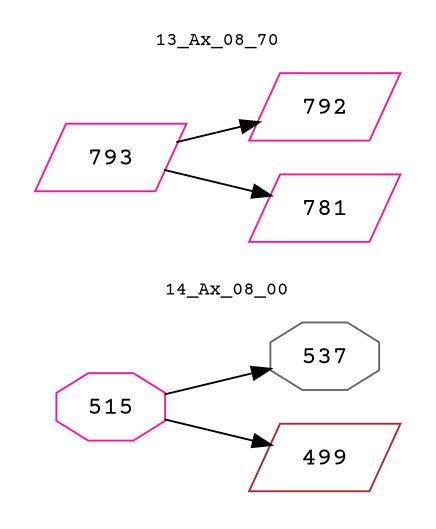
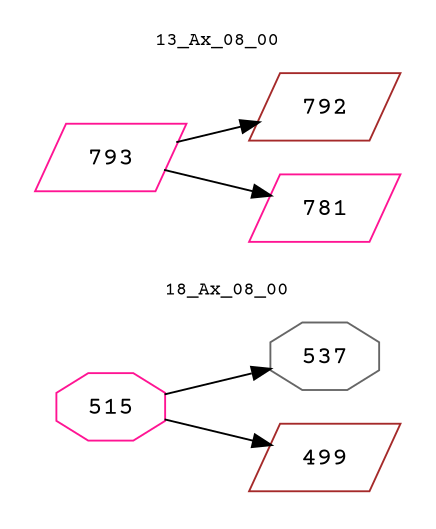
(218, 40) -> (218, 40)
(325, 107) -> (325, 107)
(227, 290) -> (227, 290)
